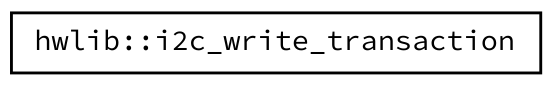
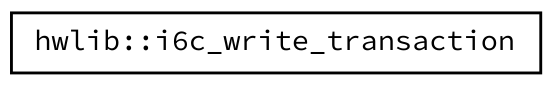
(276, 43) -> (276, 43)
